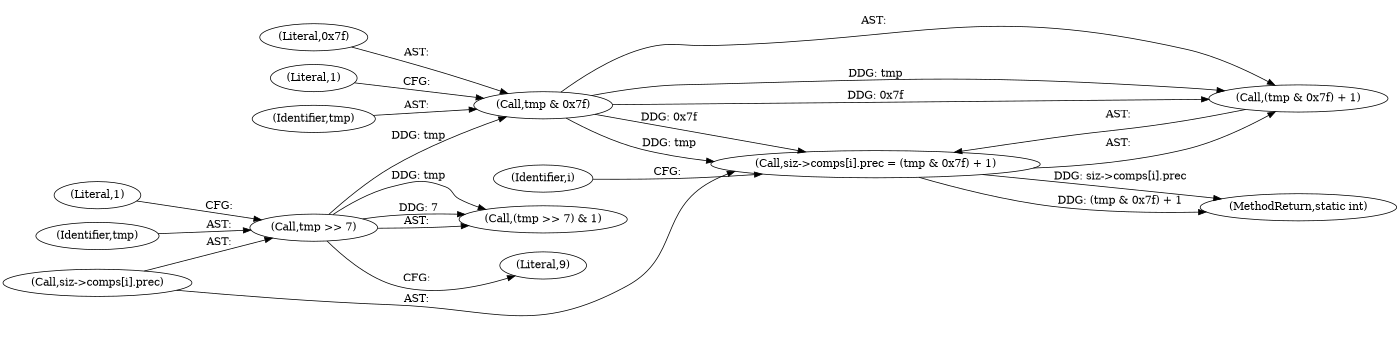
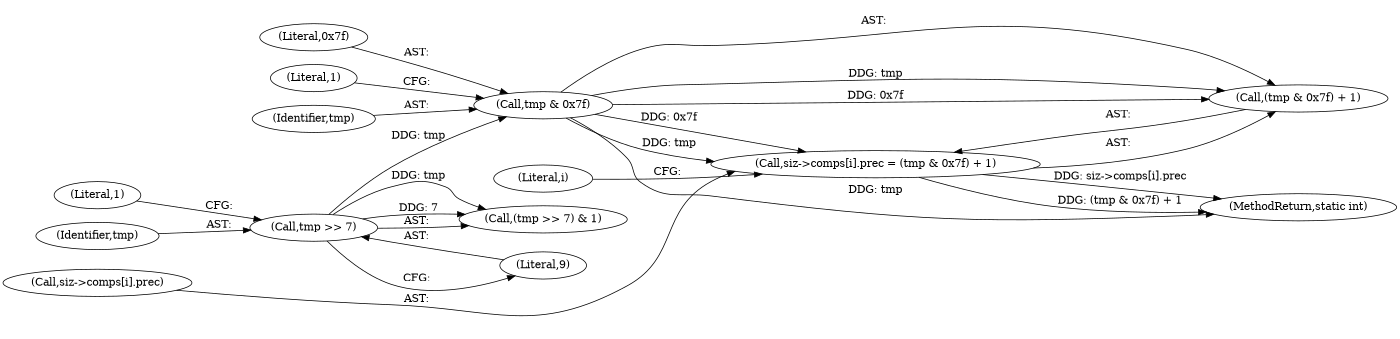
(543, 179) -> (543, 179)
none -> (873, 214)
(205, 256) -> (436, 249)
